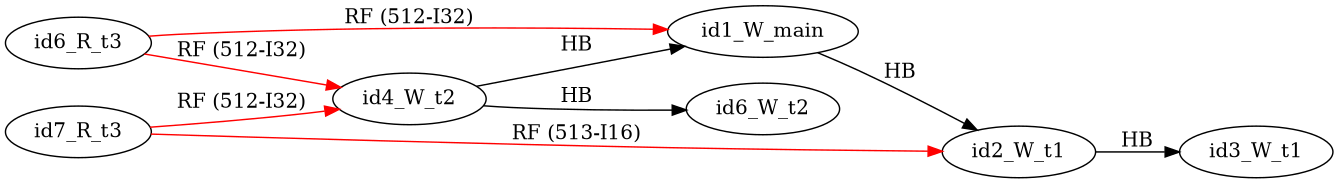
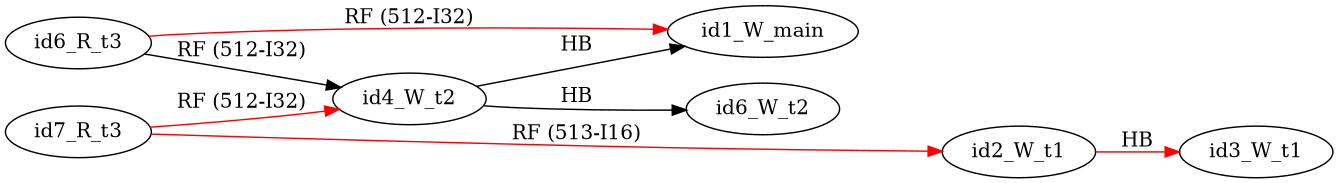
(235, 70) -> (235, 70)
(892, 86) -> none
(1130, 152) -> (1130, 152)
